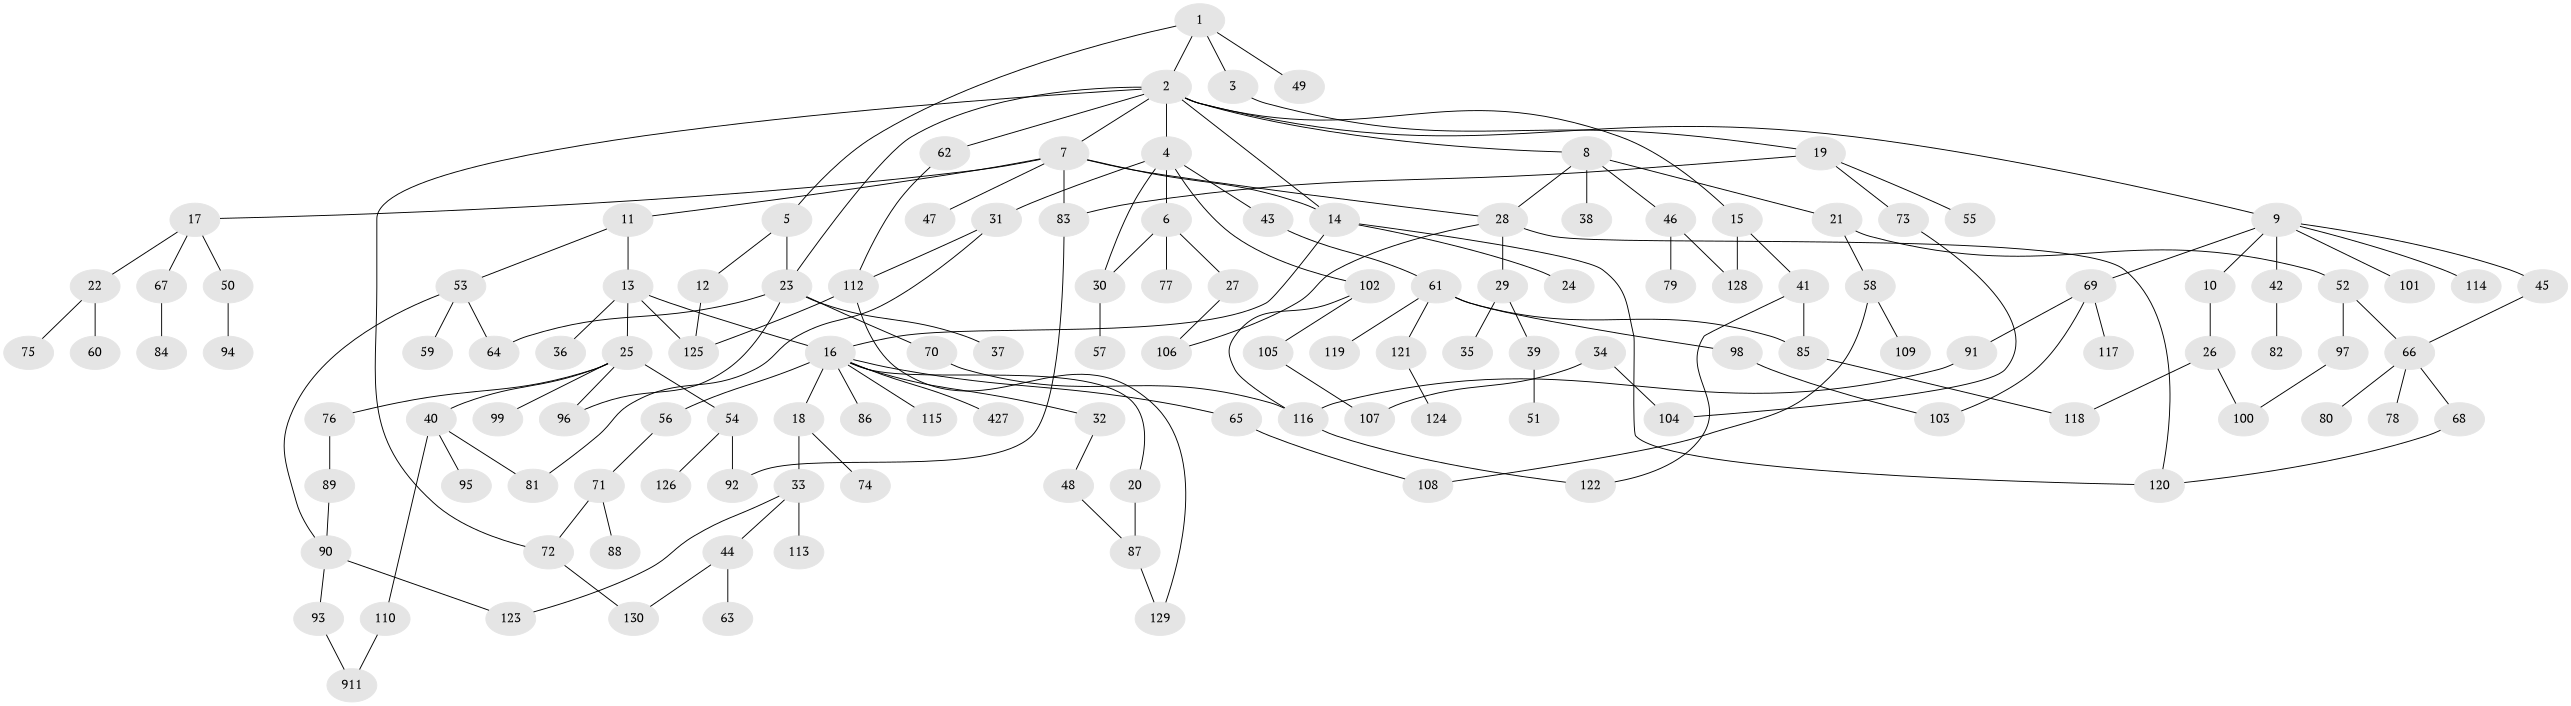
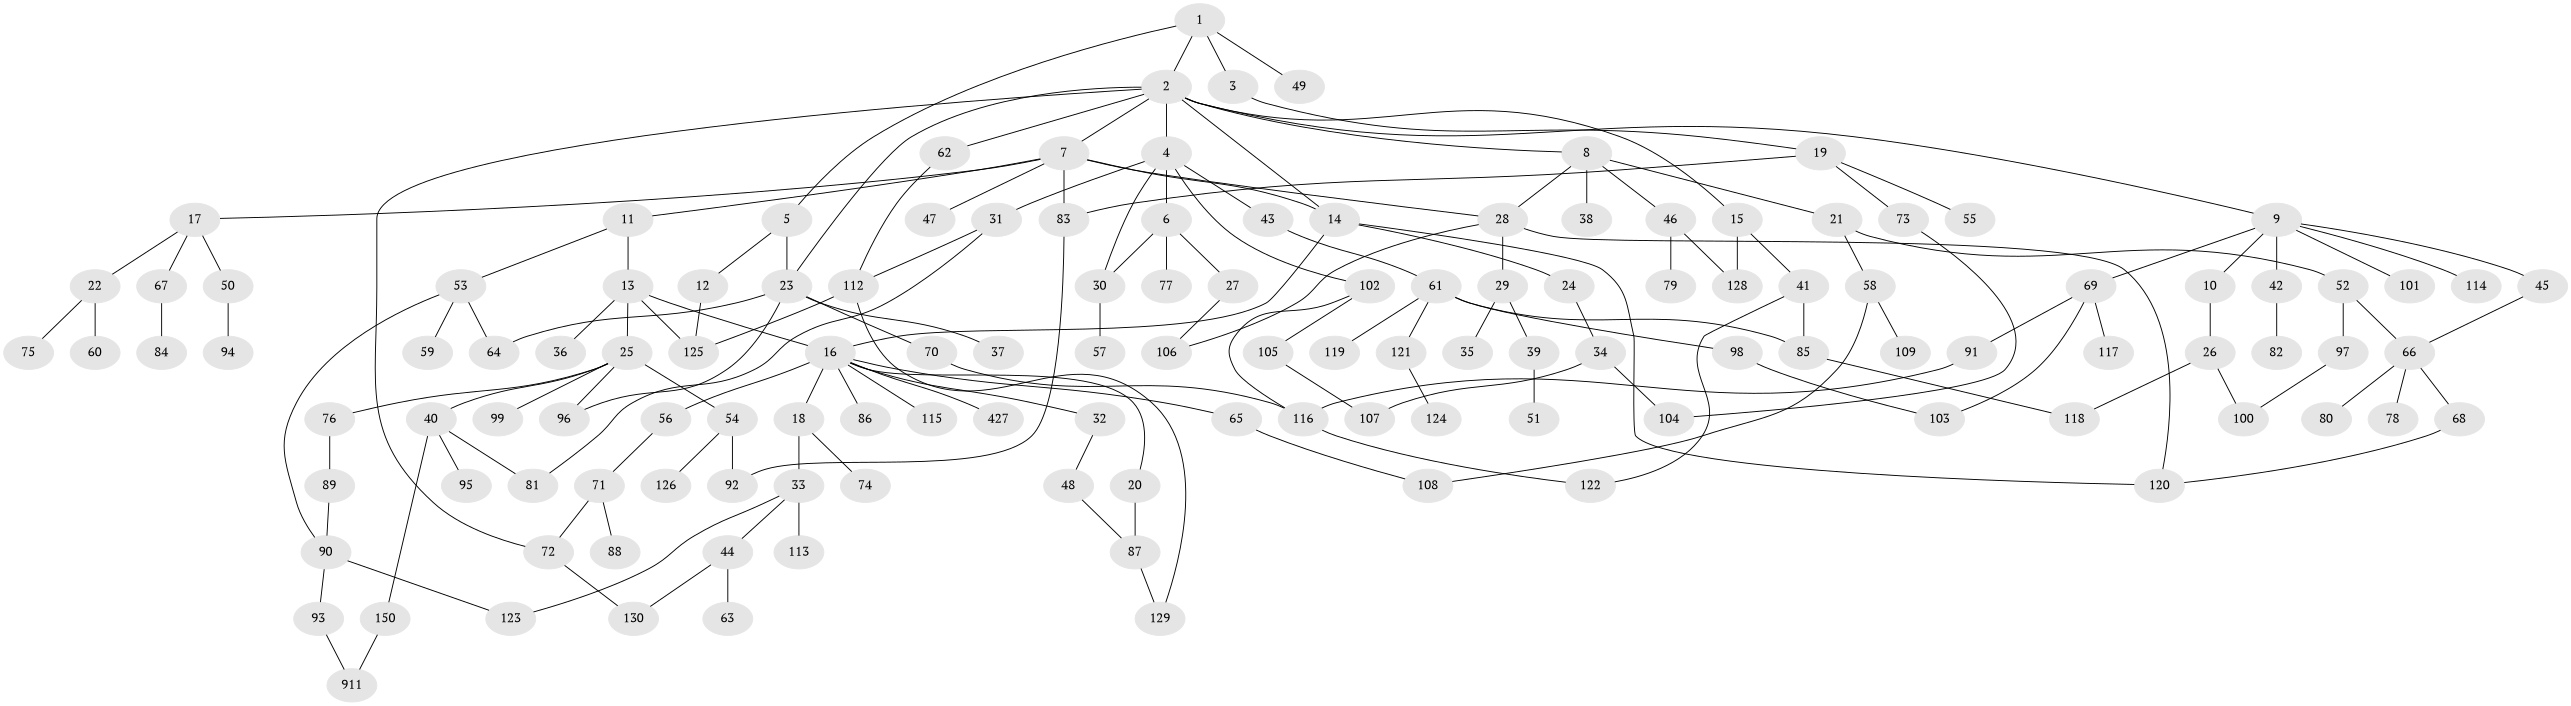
none -> (1582, 313)
(385, 619) -> (385, 619)
